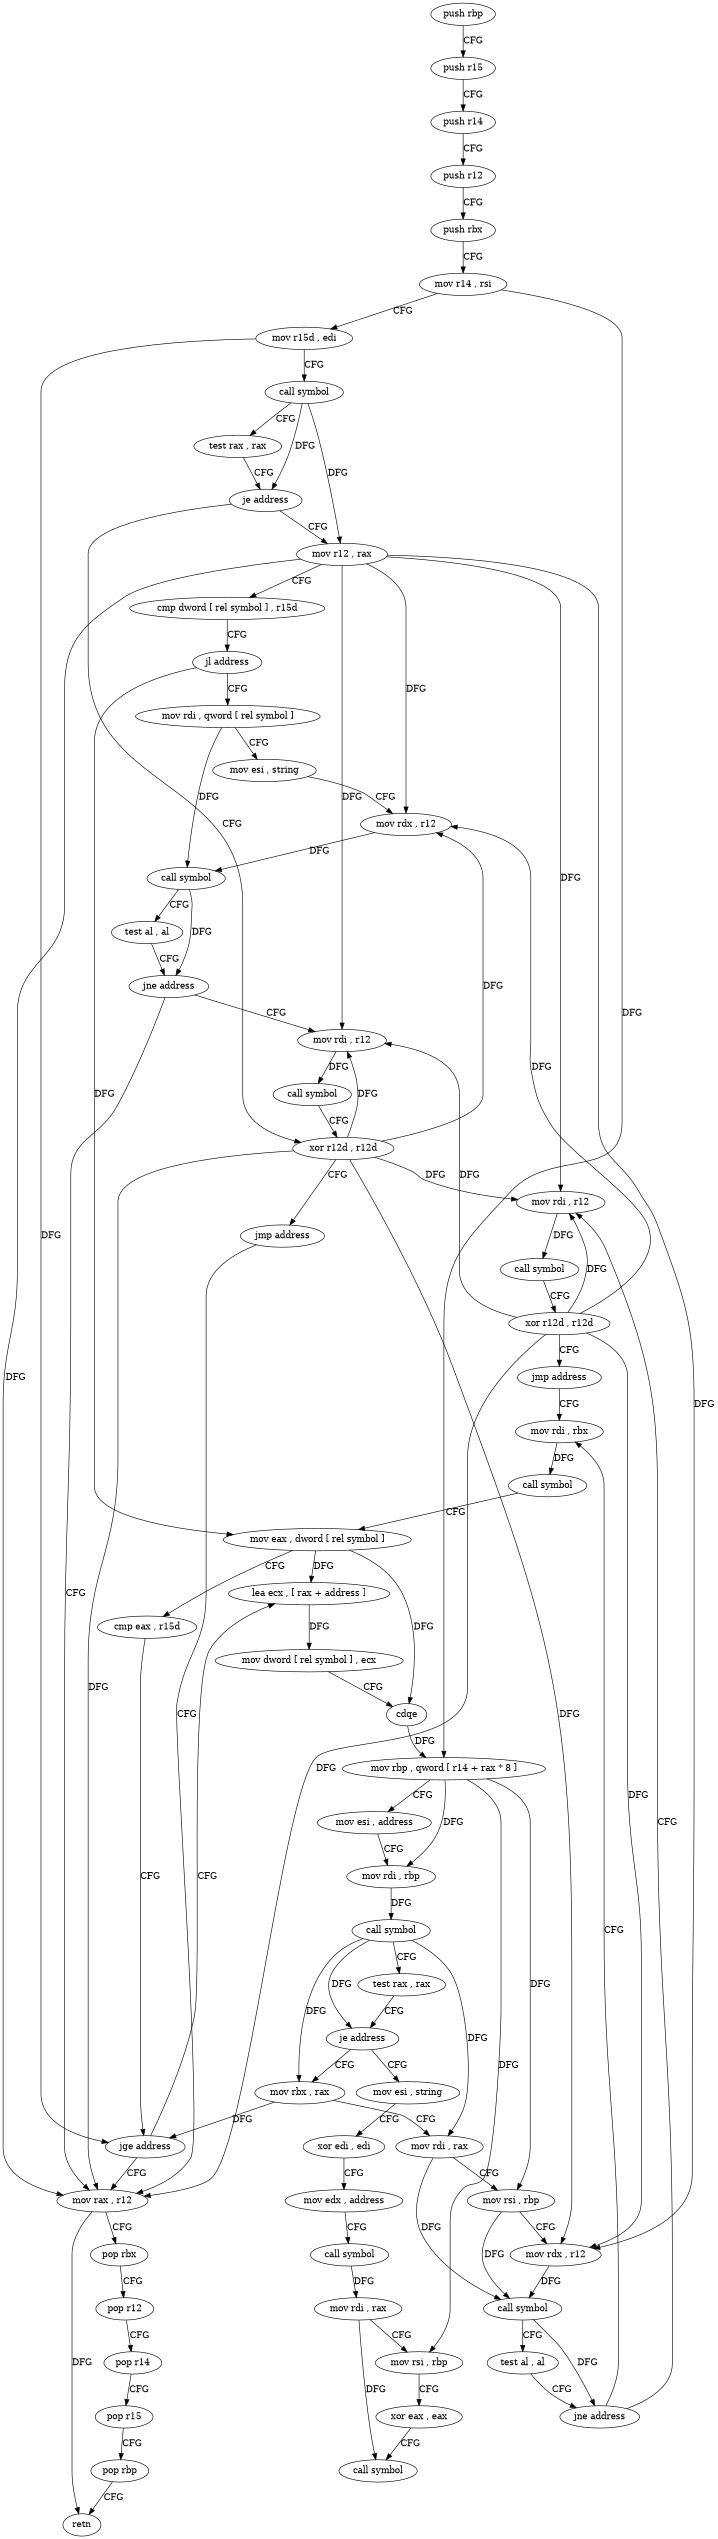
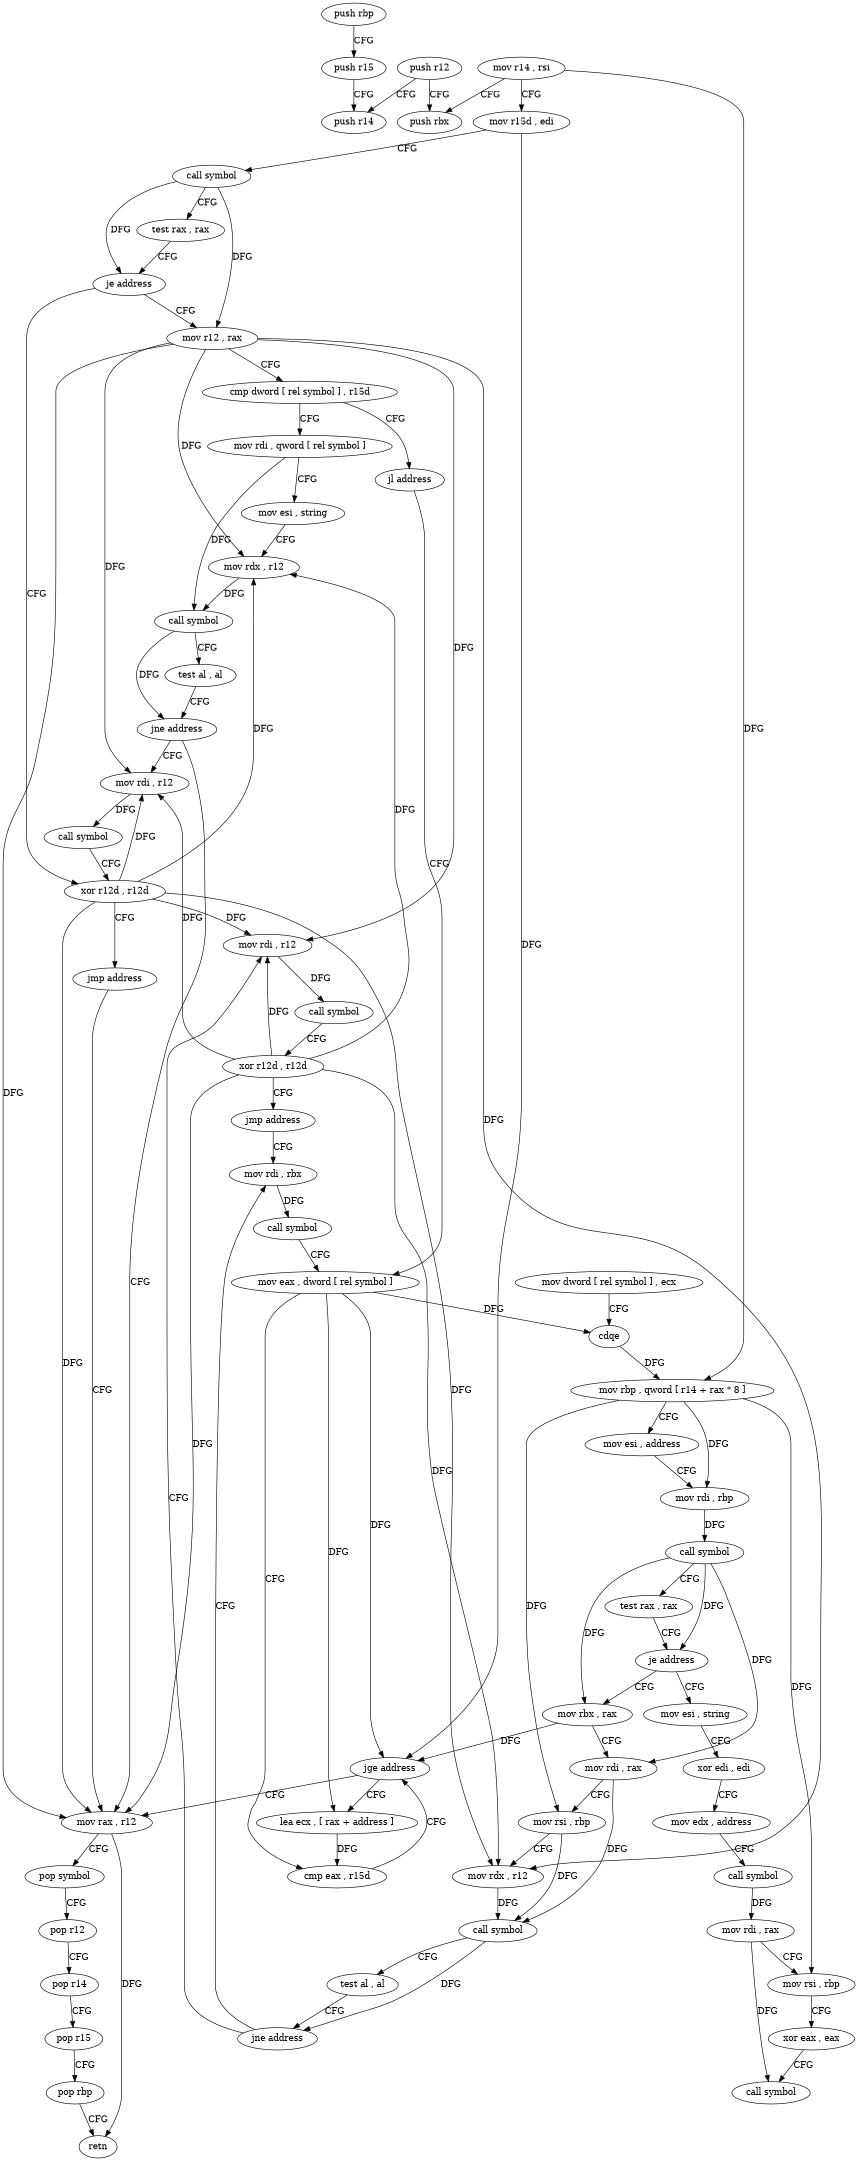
(463, 146) -> (394, 93)
(463, 254) -> (478, 94)
(227, 686) -> (300, 416)
(105, 1095) -> (440, 865)
none -> (371, 1519)
(309, 1624) -> (337, 1847)
(119, 2255) -> (65, 1877)
